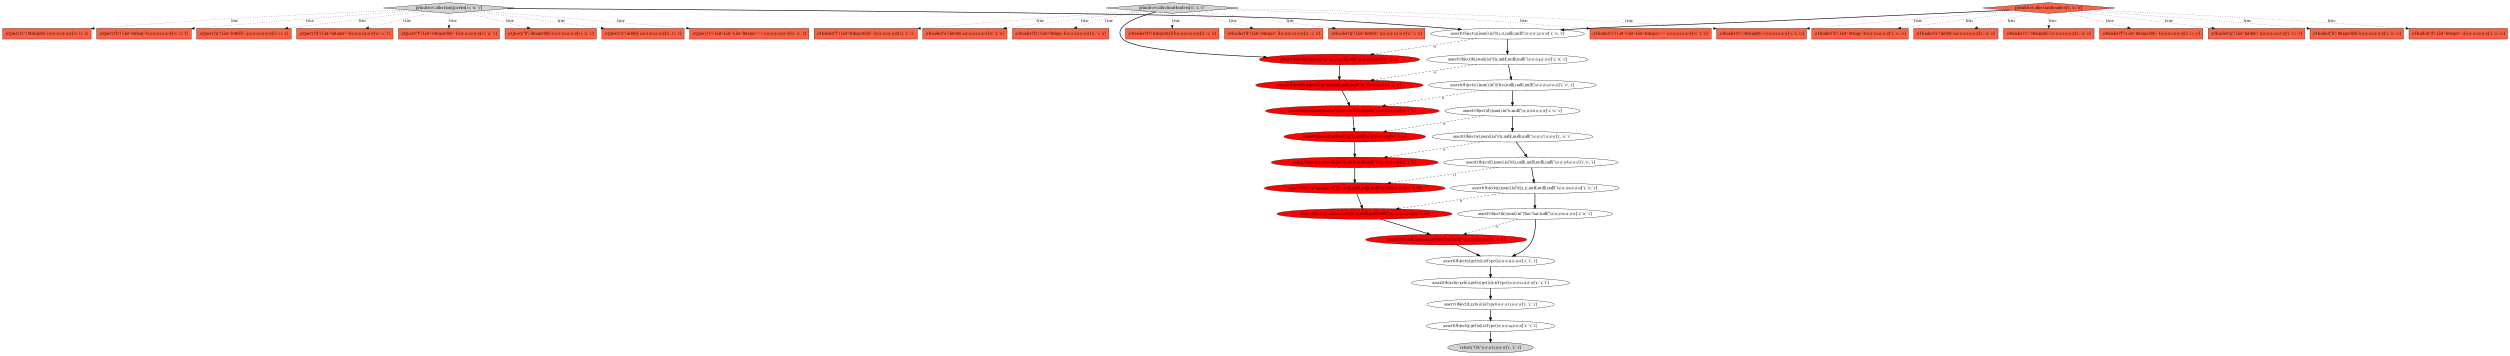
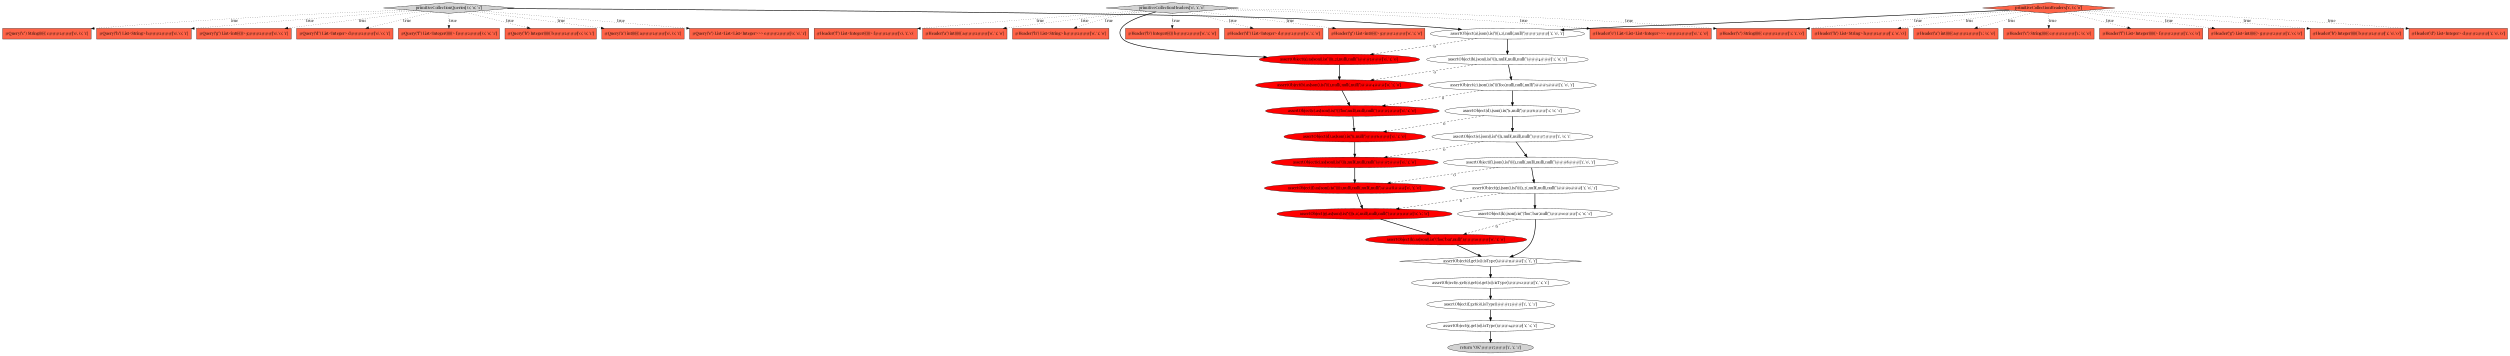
(1491, 261) -> (1491, 261)
